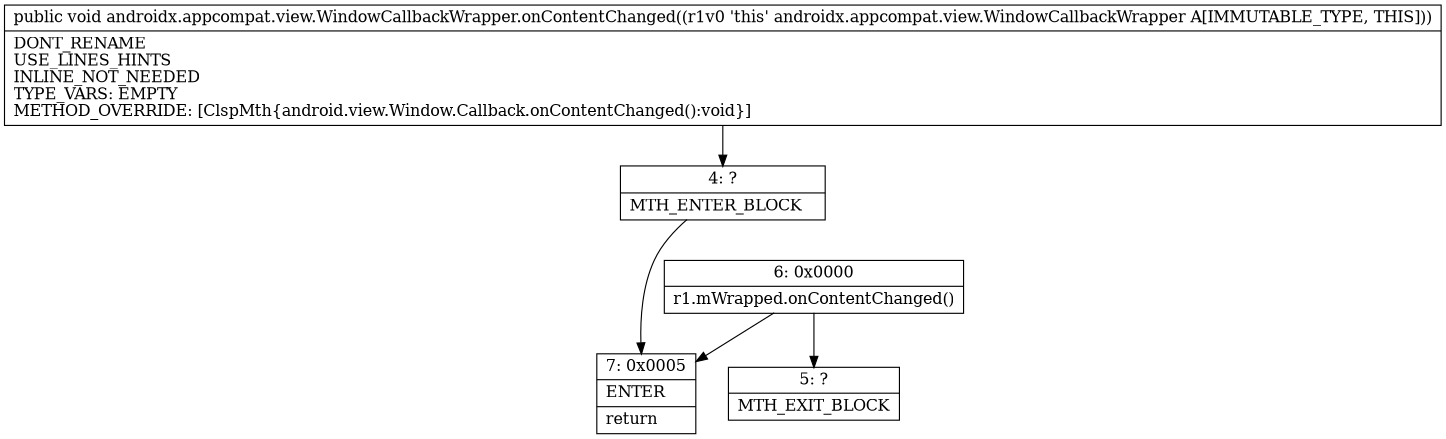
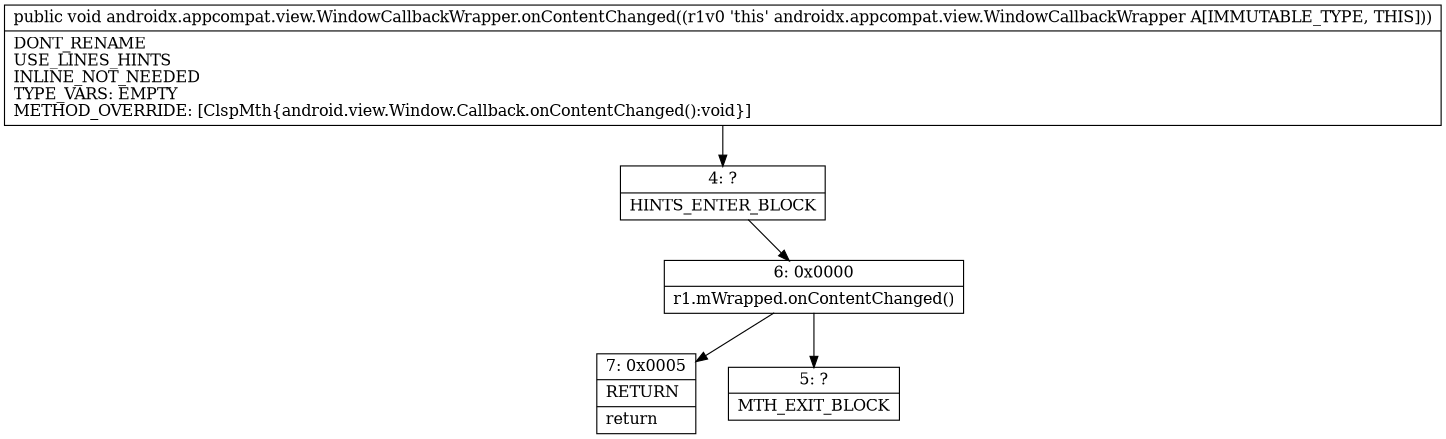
(716, 206) -> (723, 206)
(649, 275) -> (765, 236)
(636, 393) -> (642, 393)
